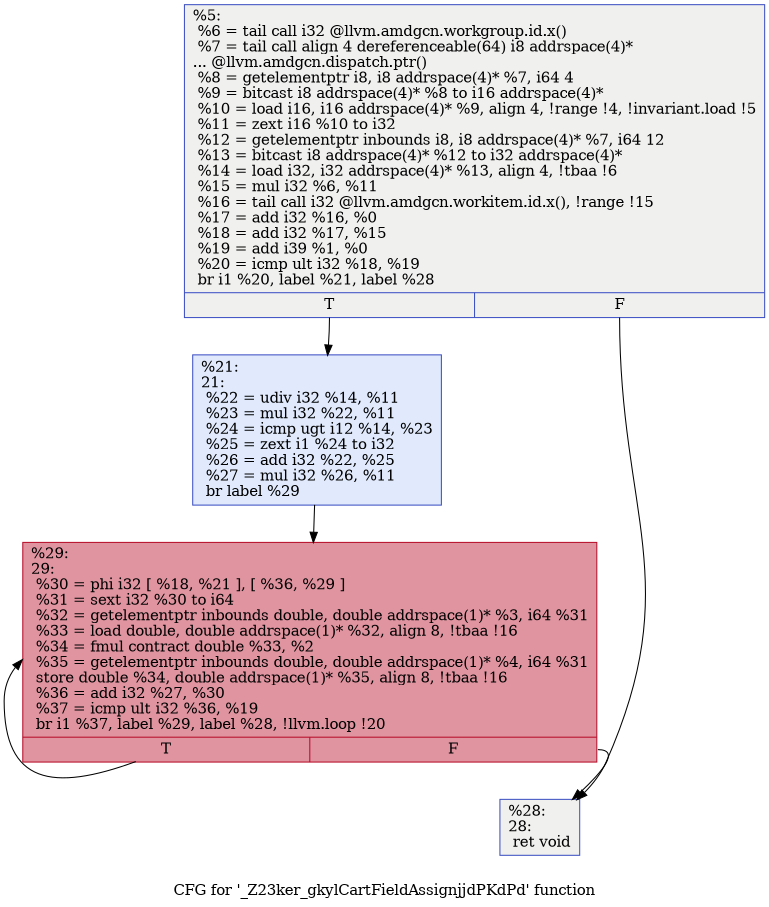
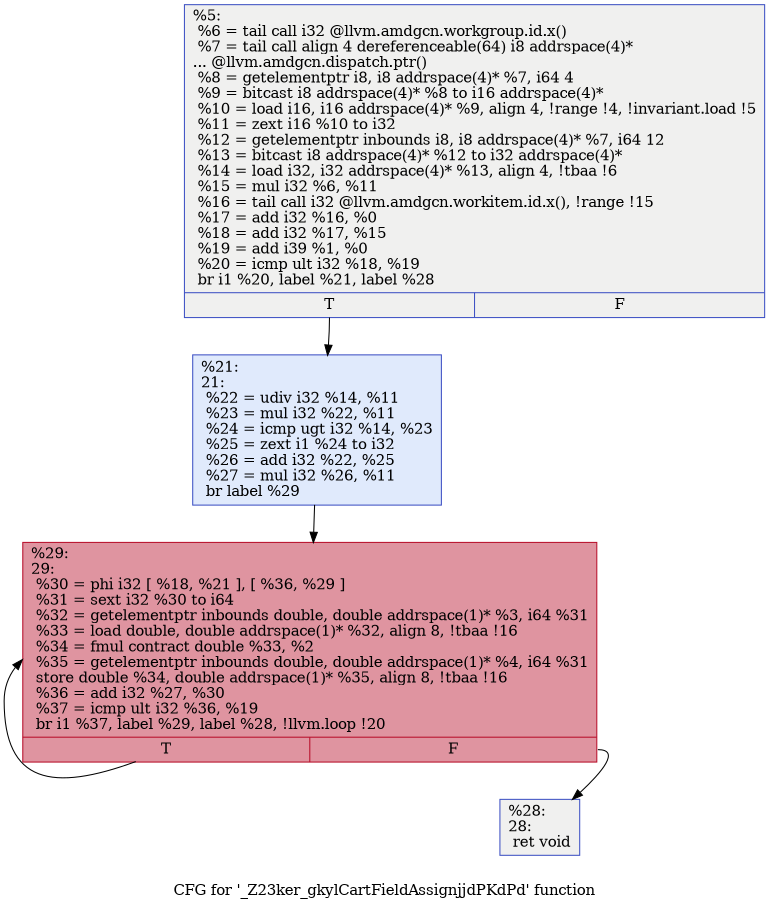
(317, 429) -> (317, 429)
(644, 561) -> none
